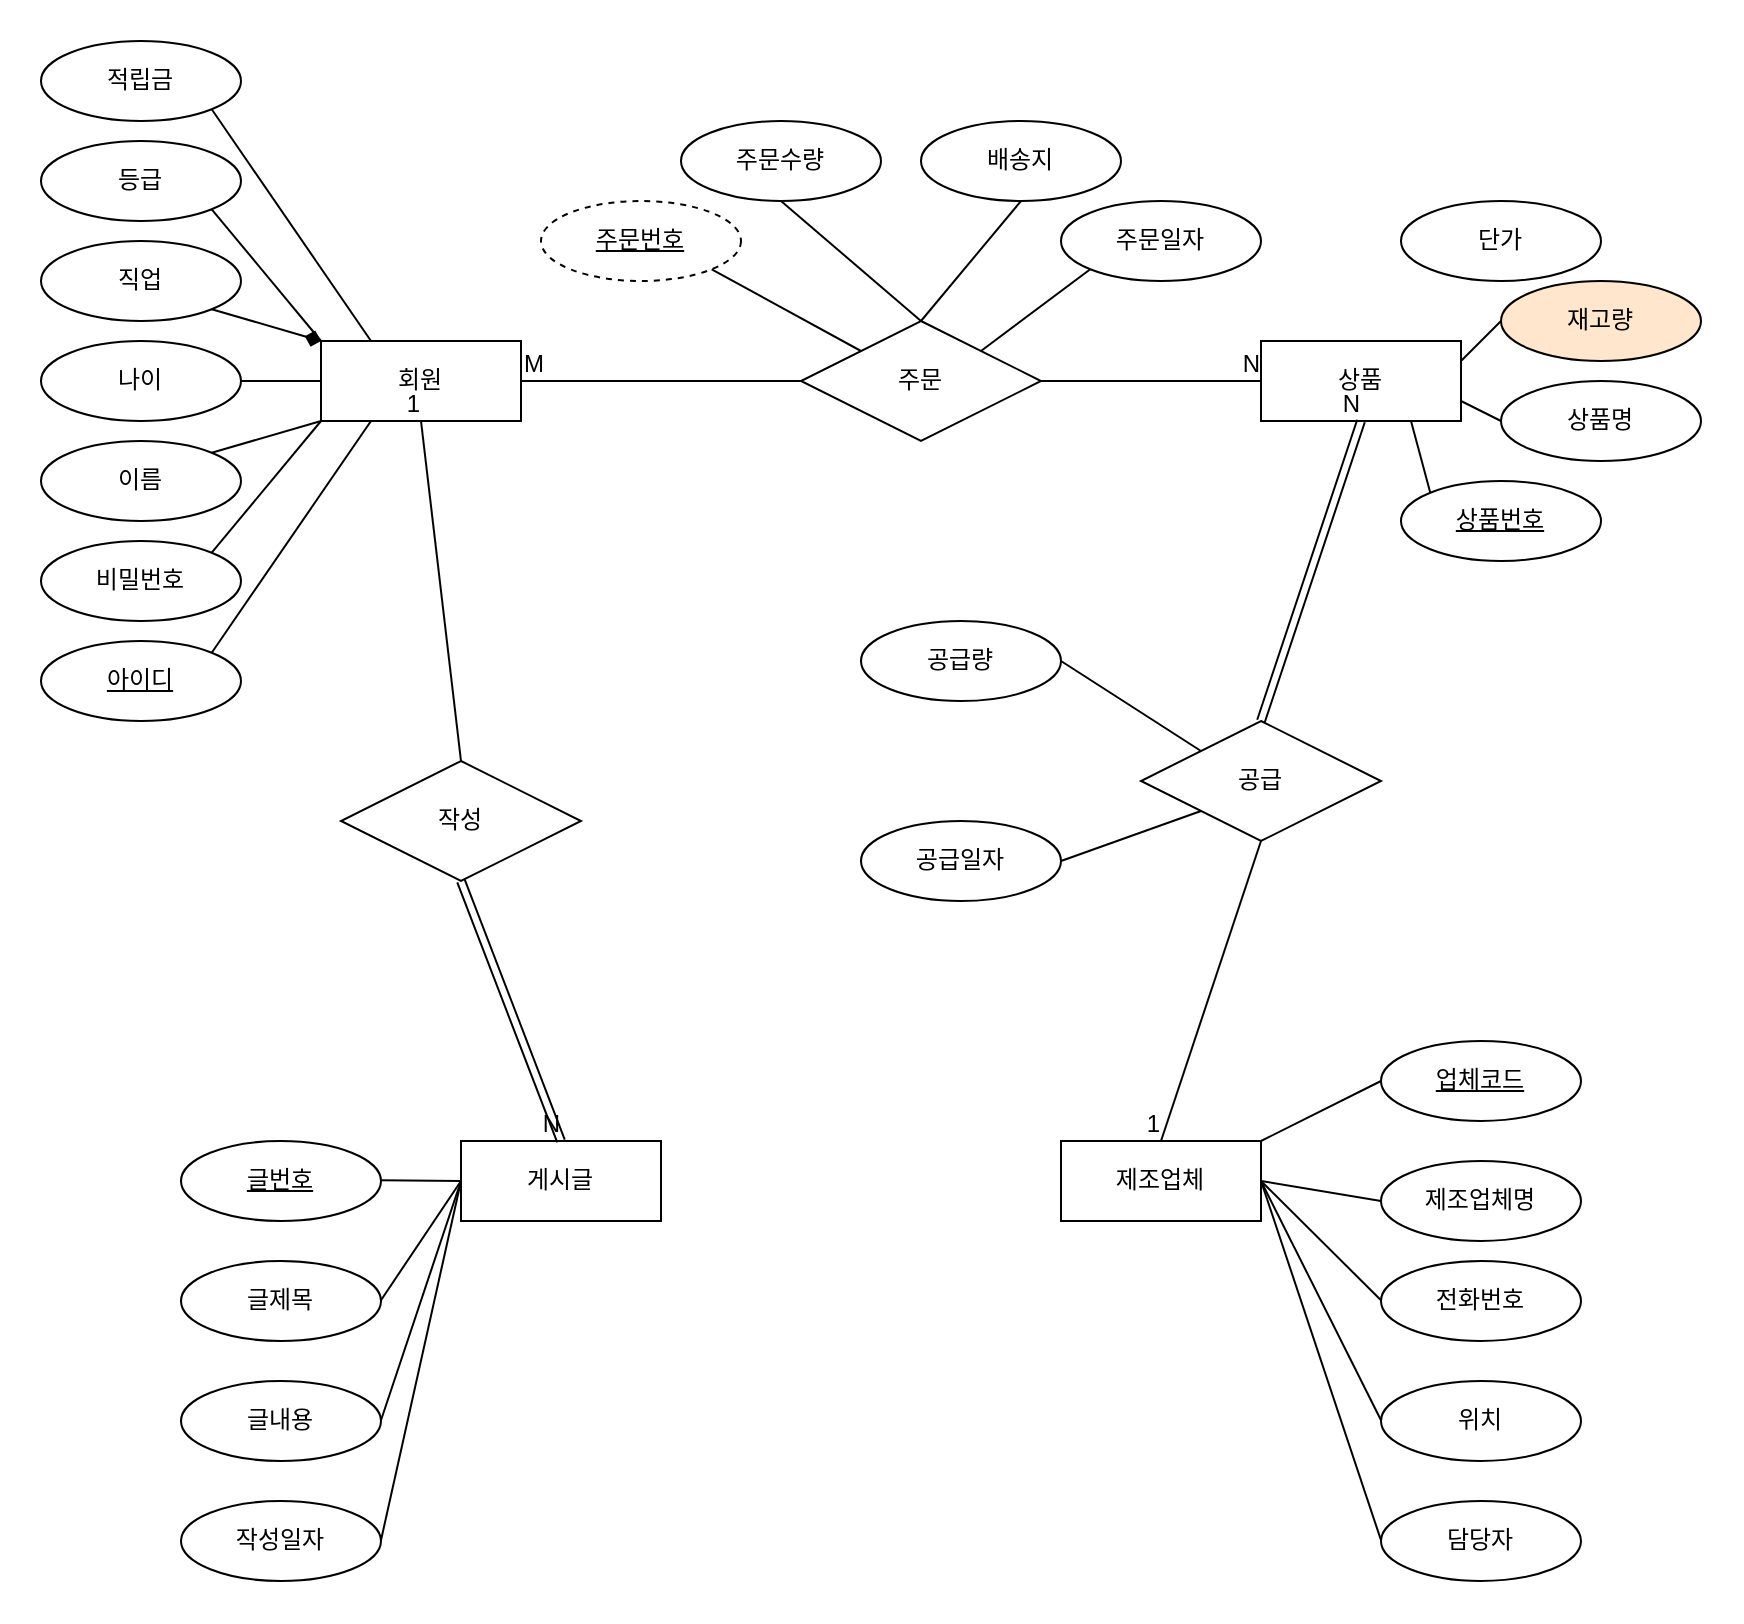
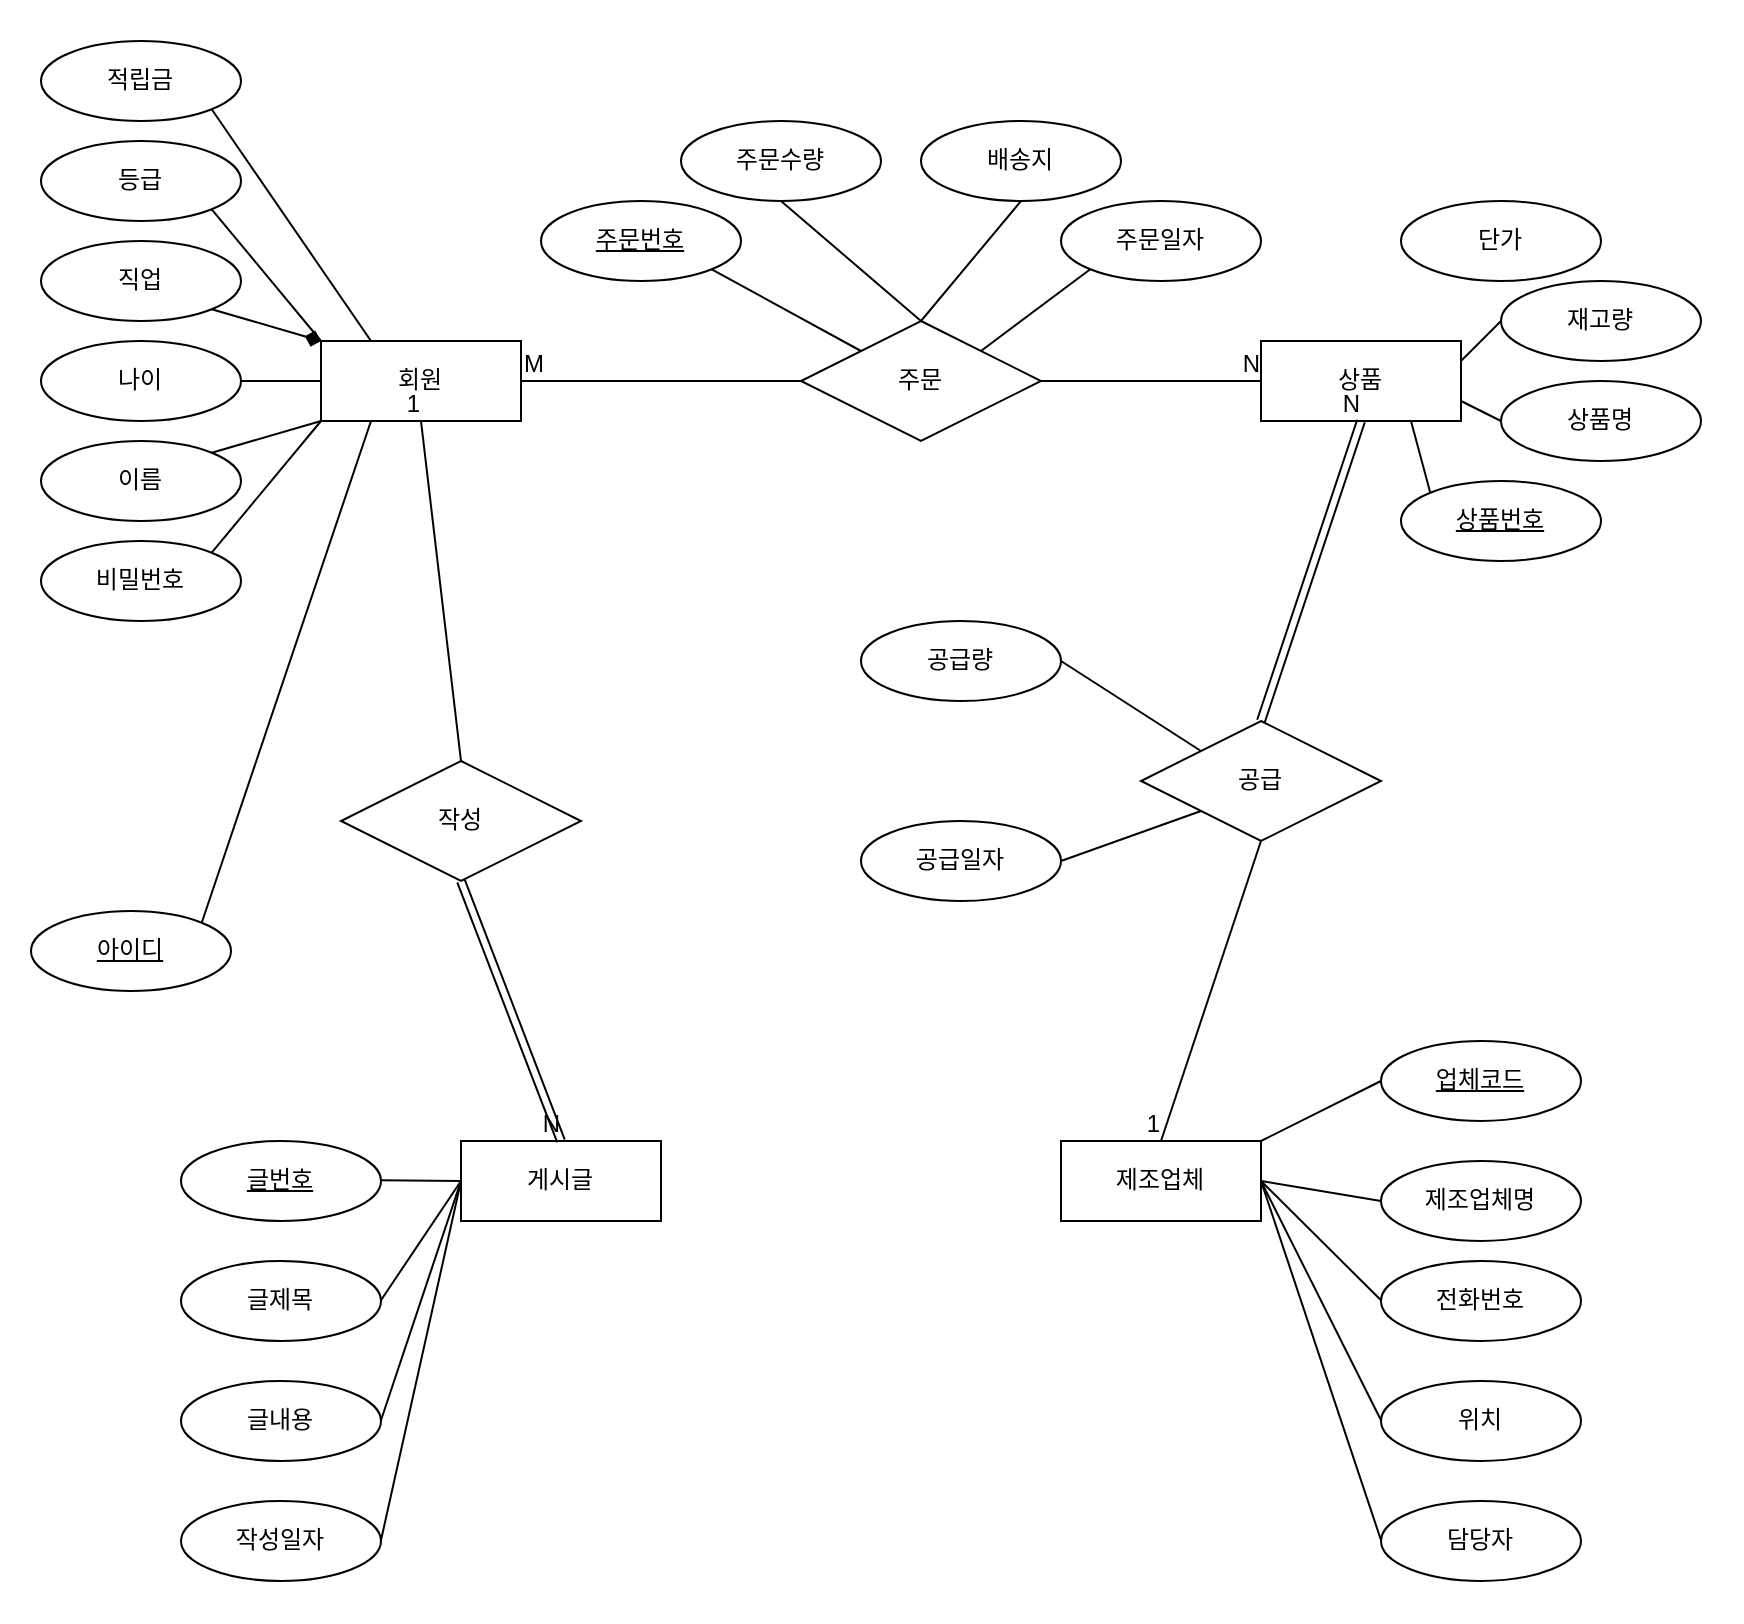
(641, 241) -> (641, 241)
(1601, 321) -> (1601, 321)
(141, 681) -> (131, 951)
